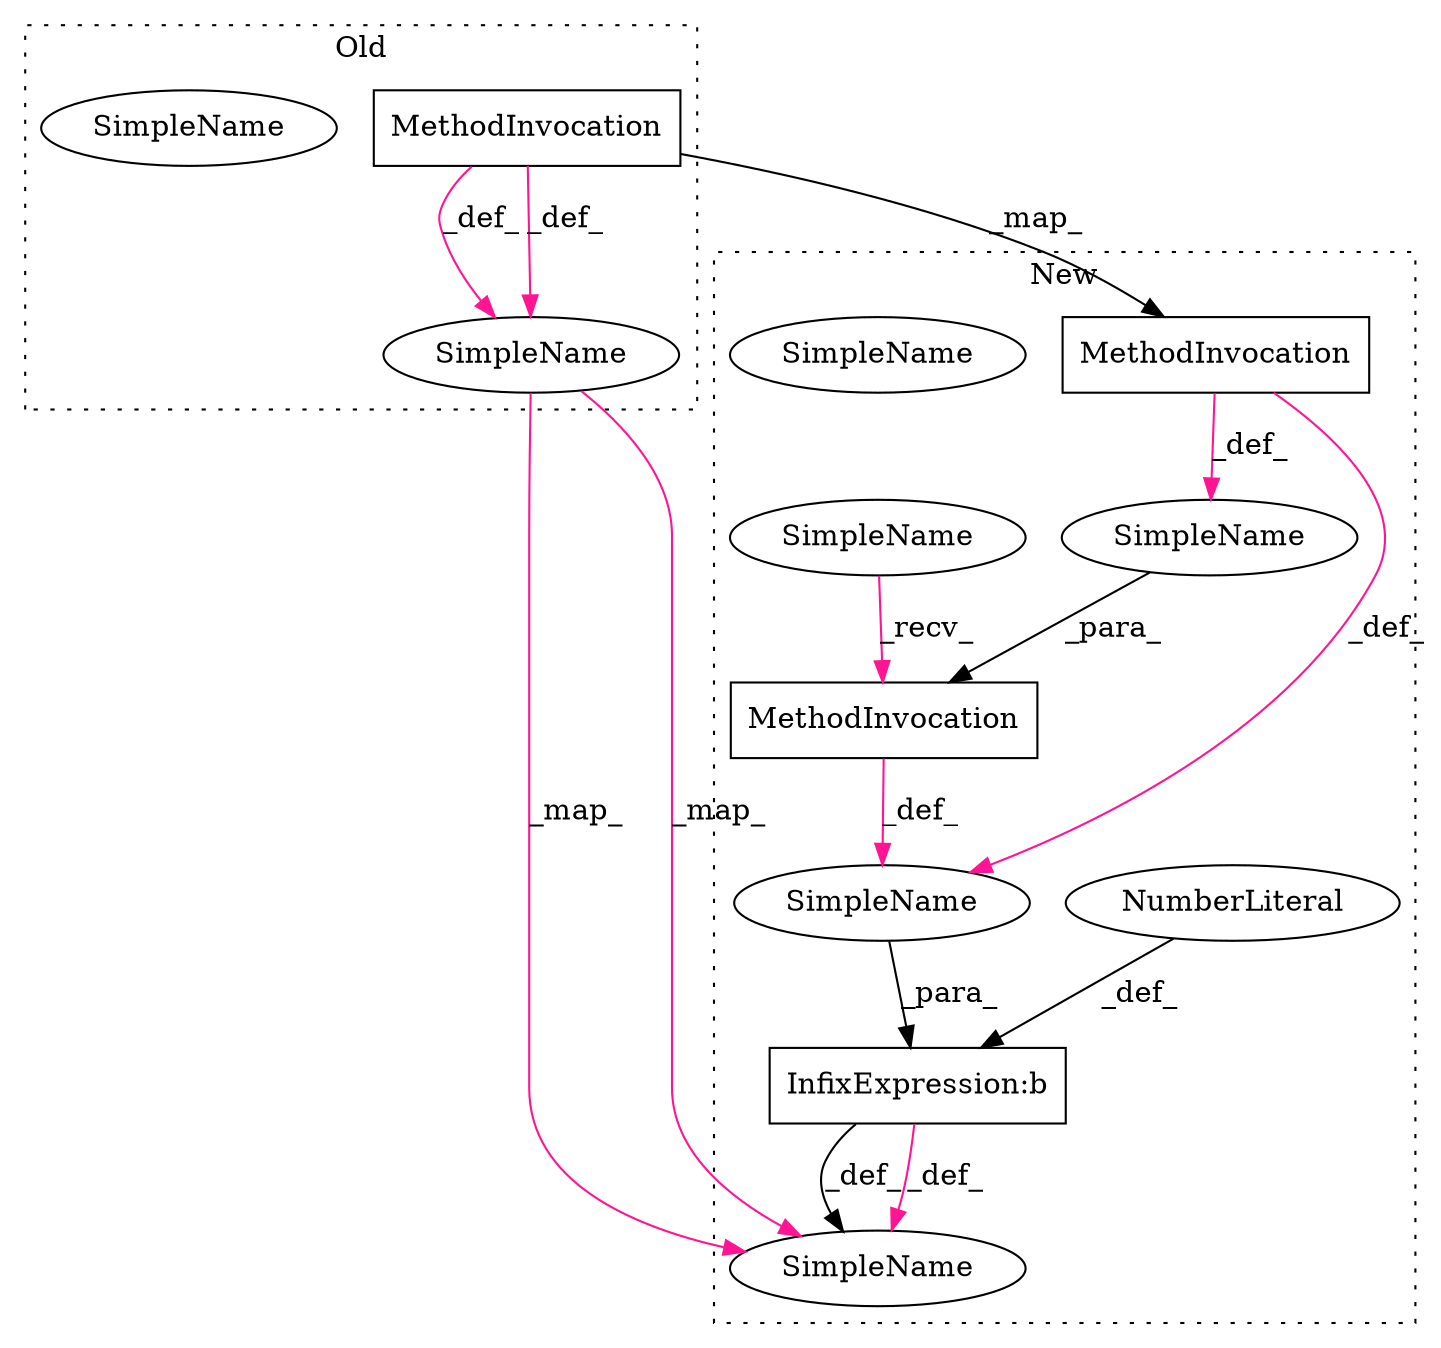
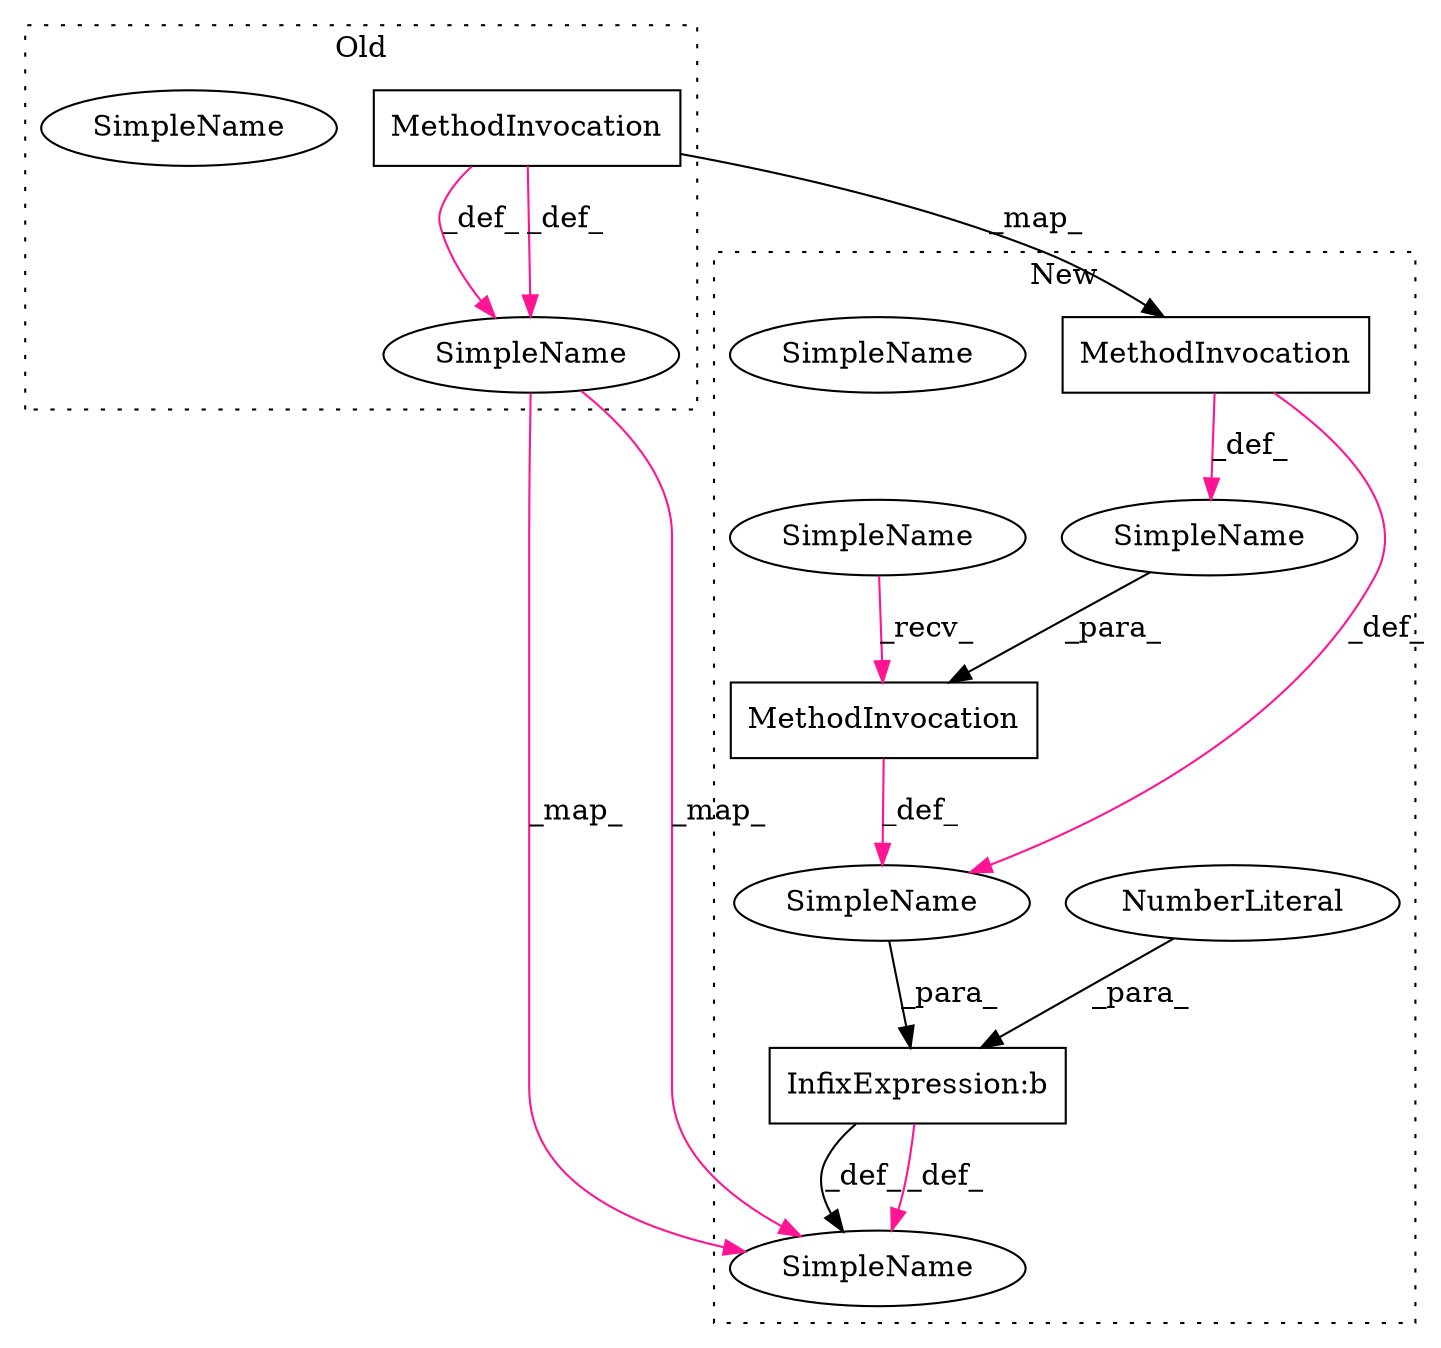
(1140, 994) -> (1140, 994)
